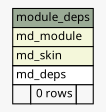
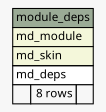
(55, 94) -> (55, 94)
